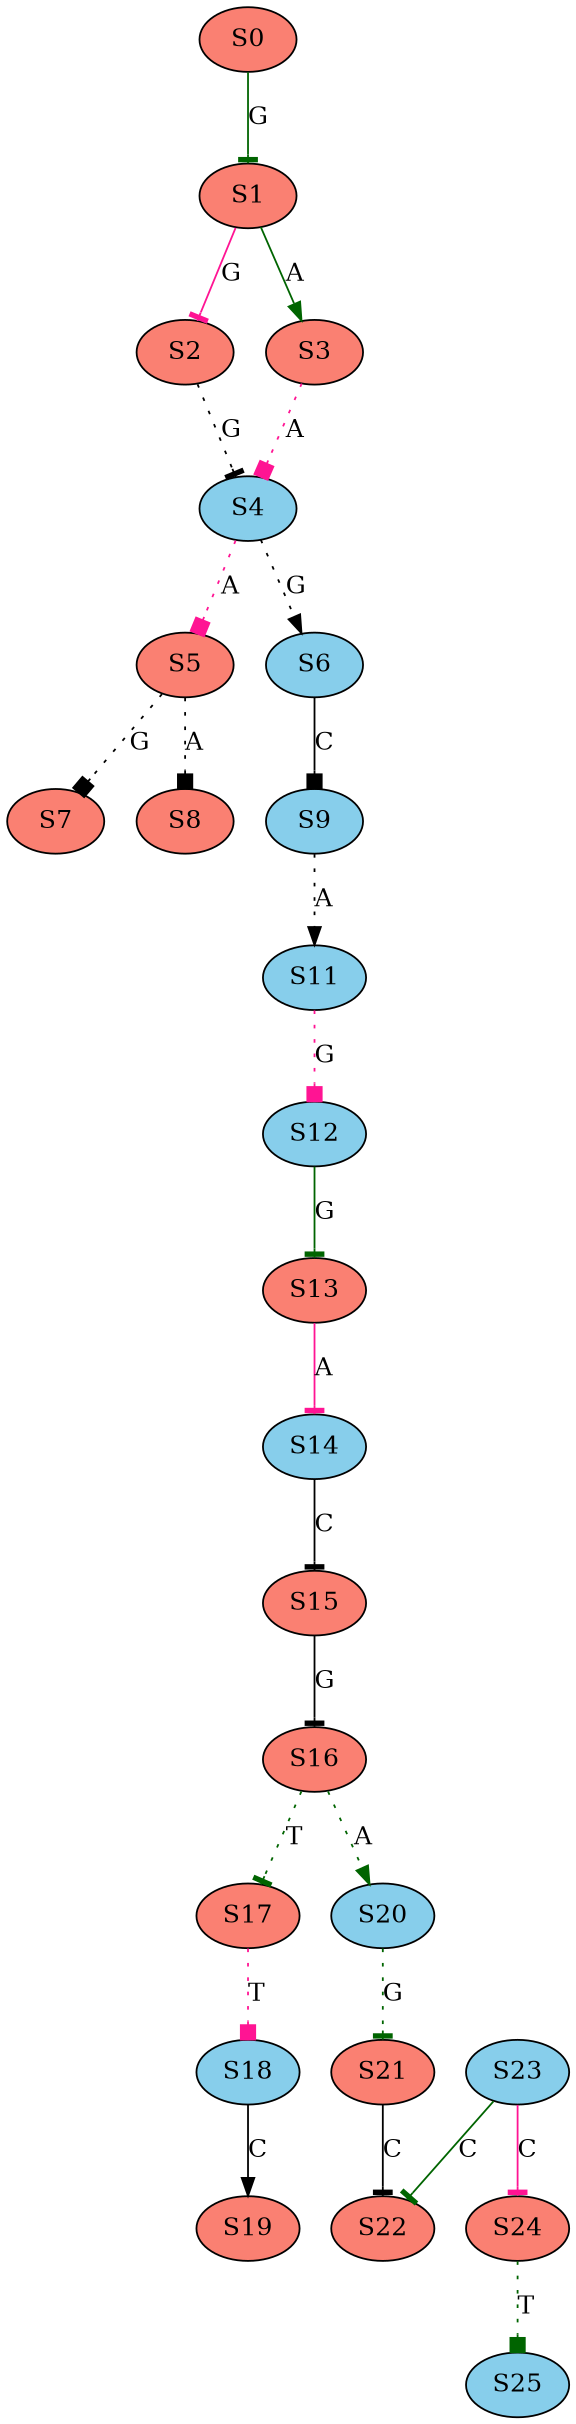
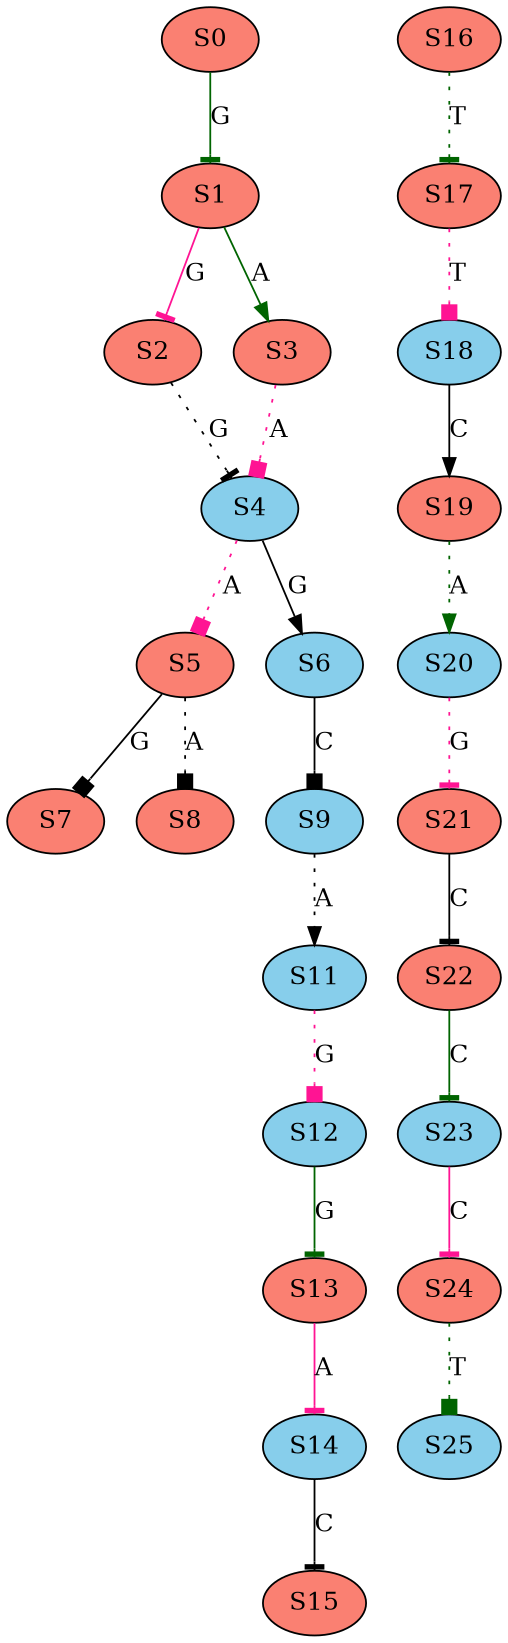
(277, 578) -> (279, 579)
(126, 736) -> (126, 736)
(315, 1677) -> none
(345, 1829) -> (449, 578)
(383, 1990) -> (449, 739)
(453, 2147) -> (449, 1051)
